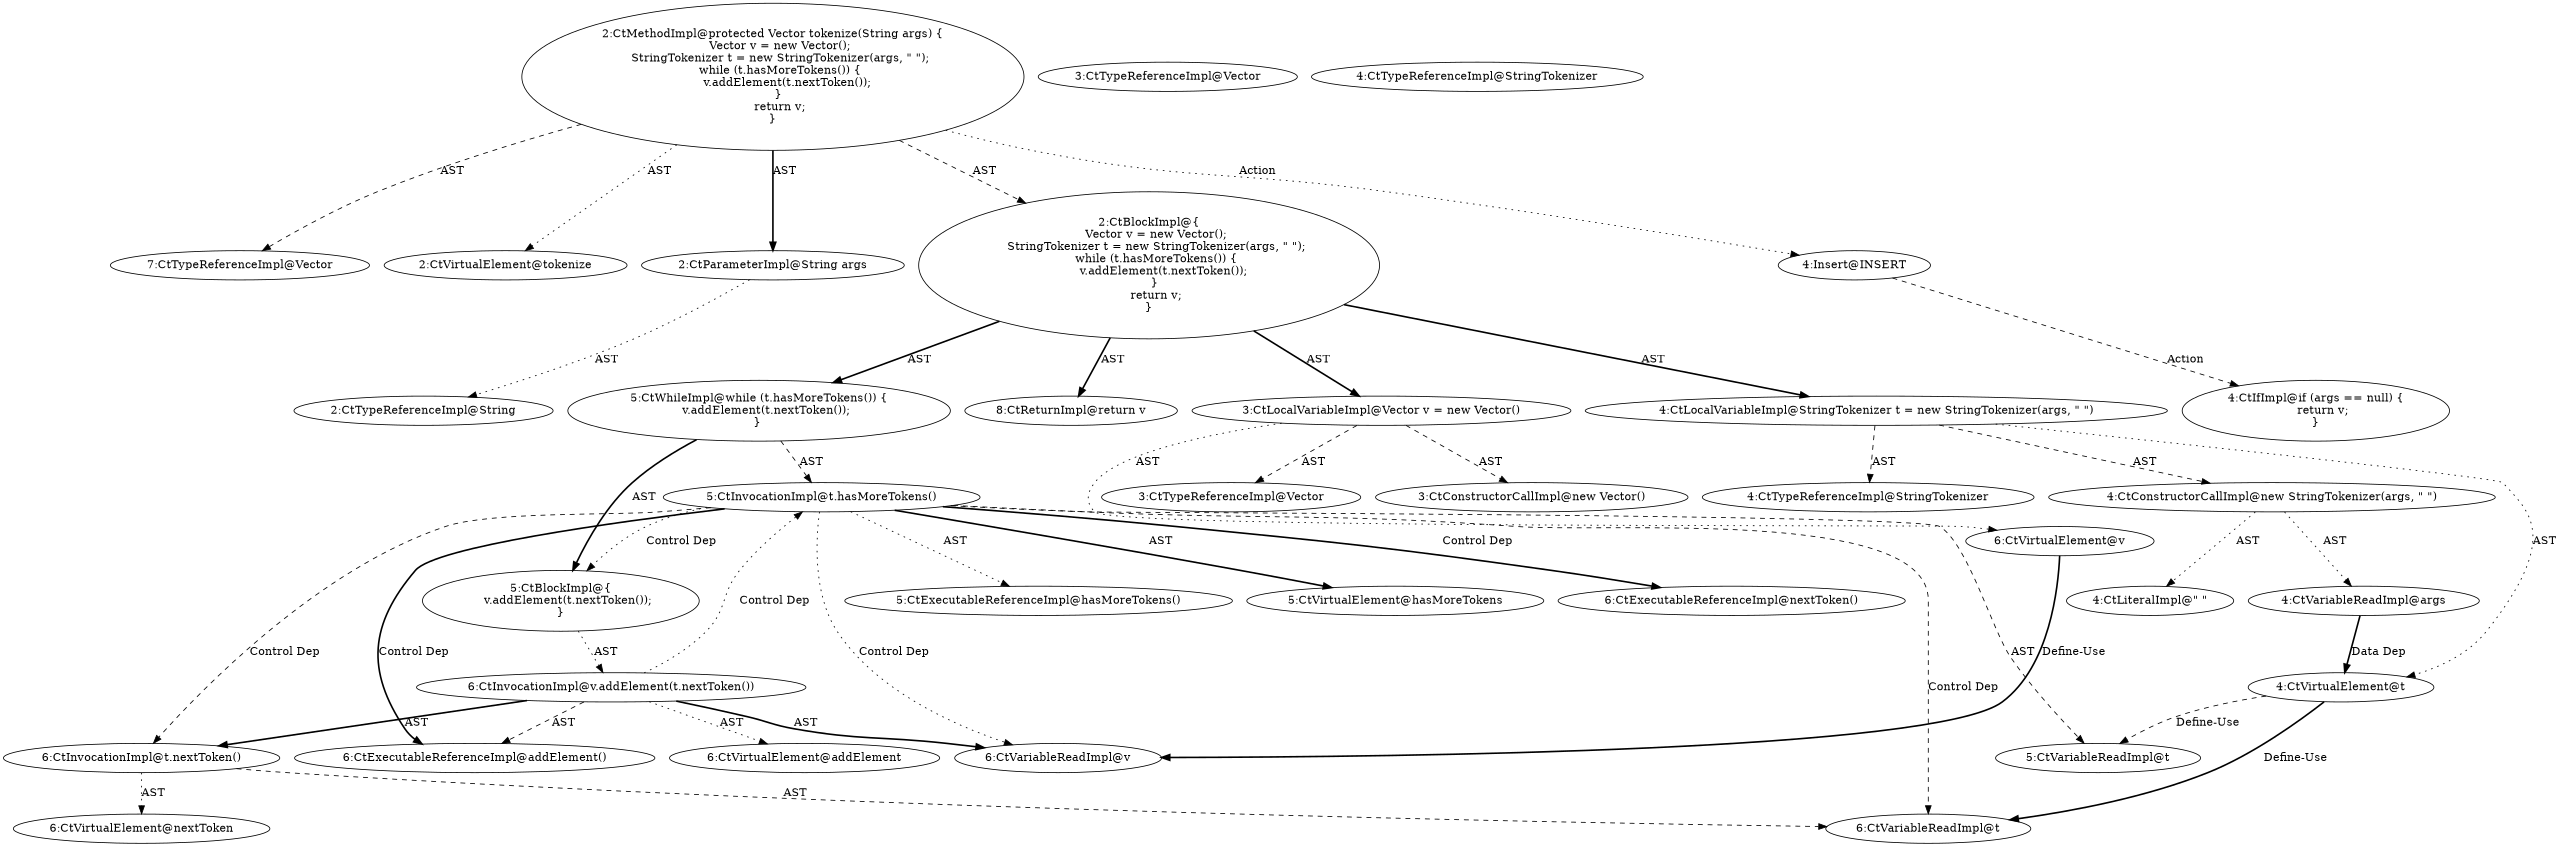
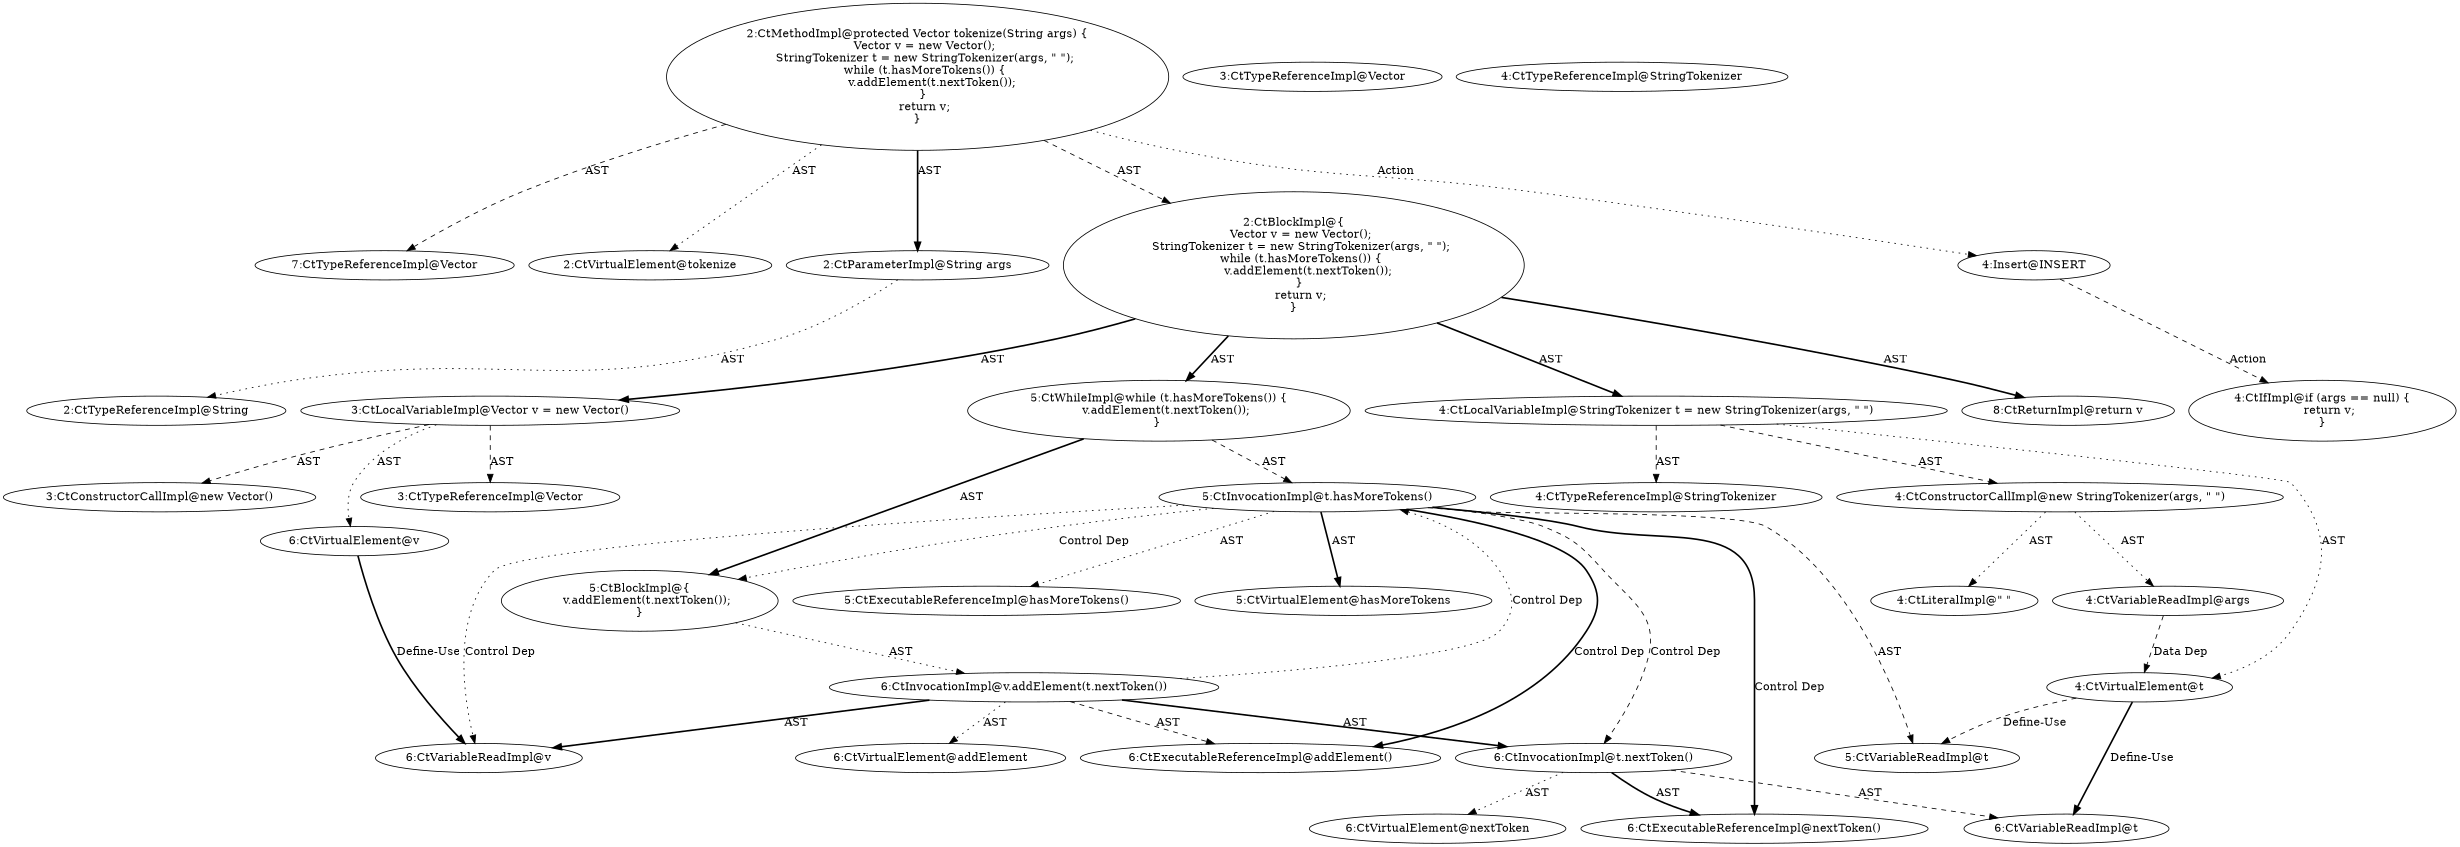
(1767, 532) -> none
(2353, 640) -> (2155, 640)
none -> (1649, 796)
